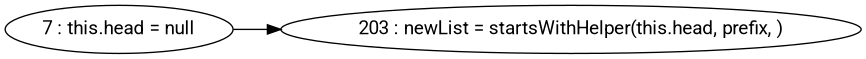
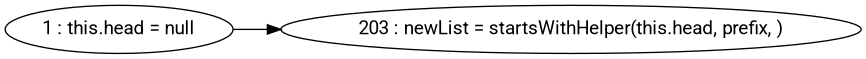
(119, 29) -> (119, 29)
